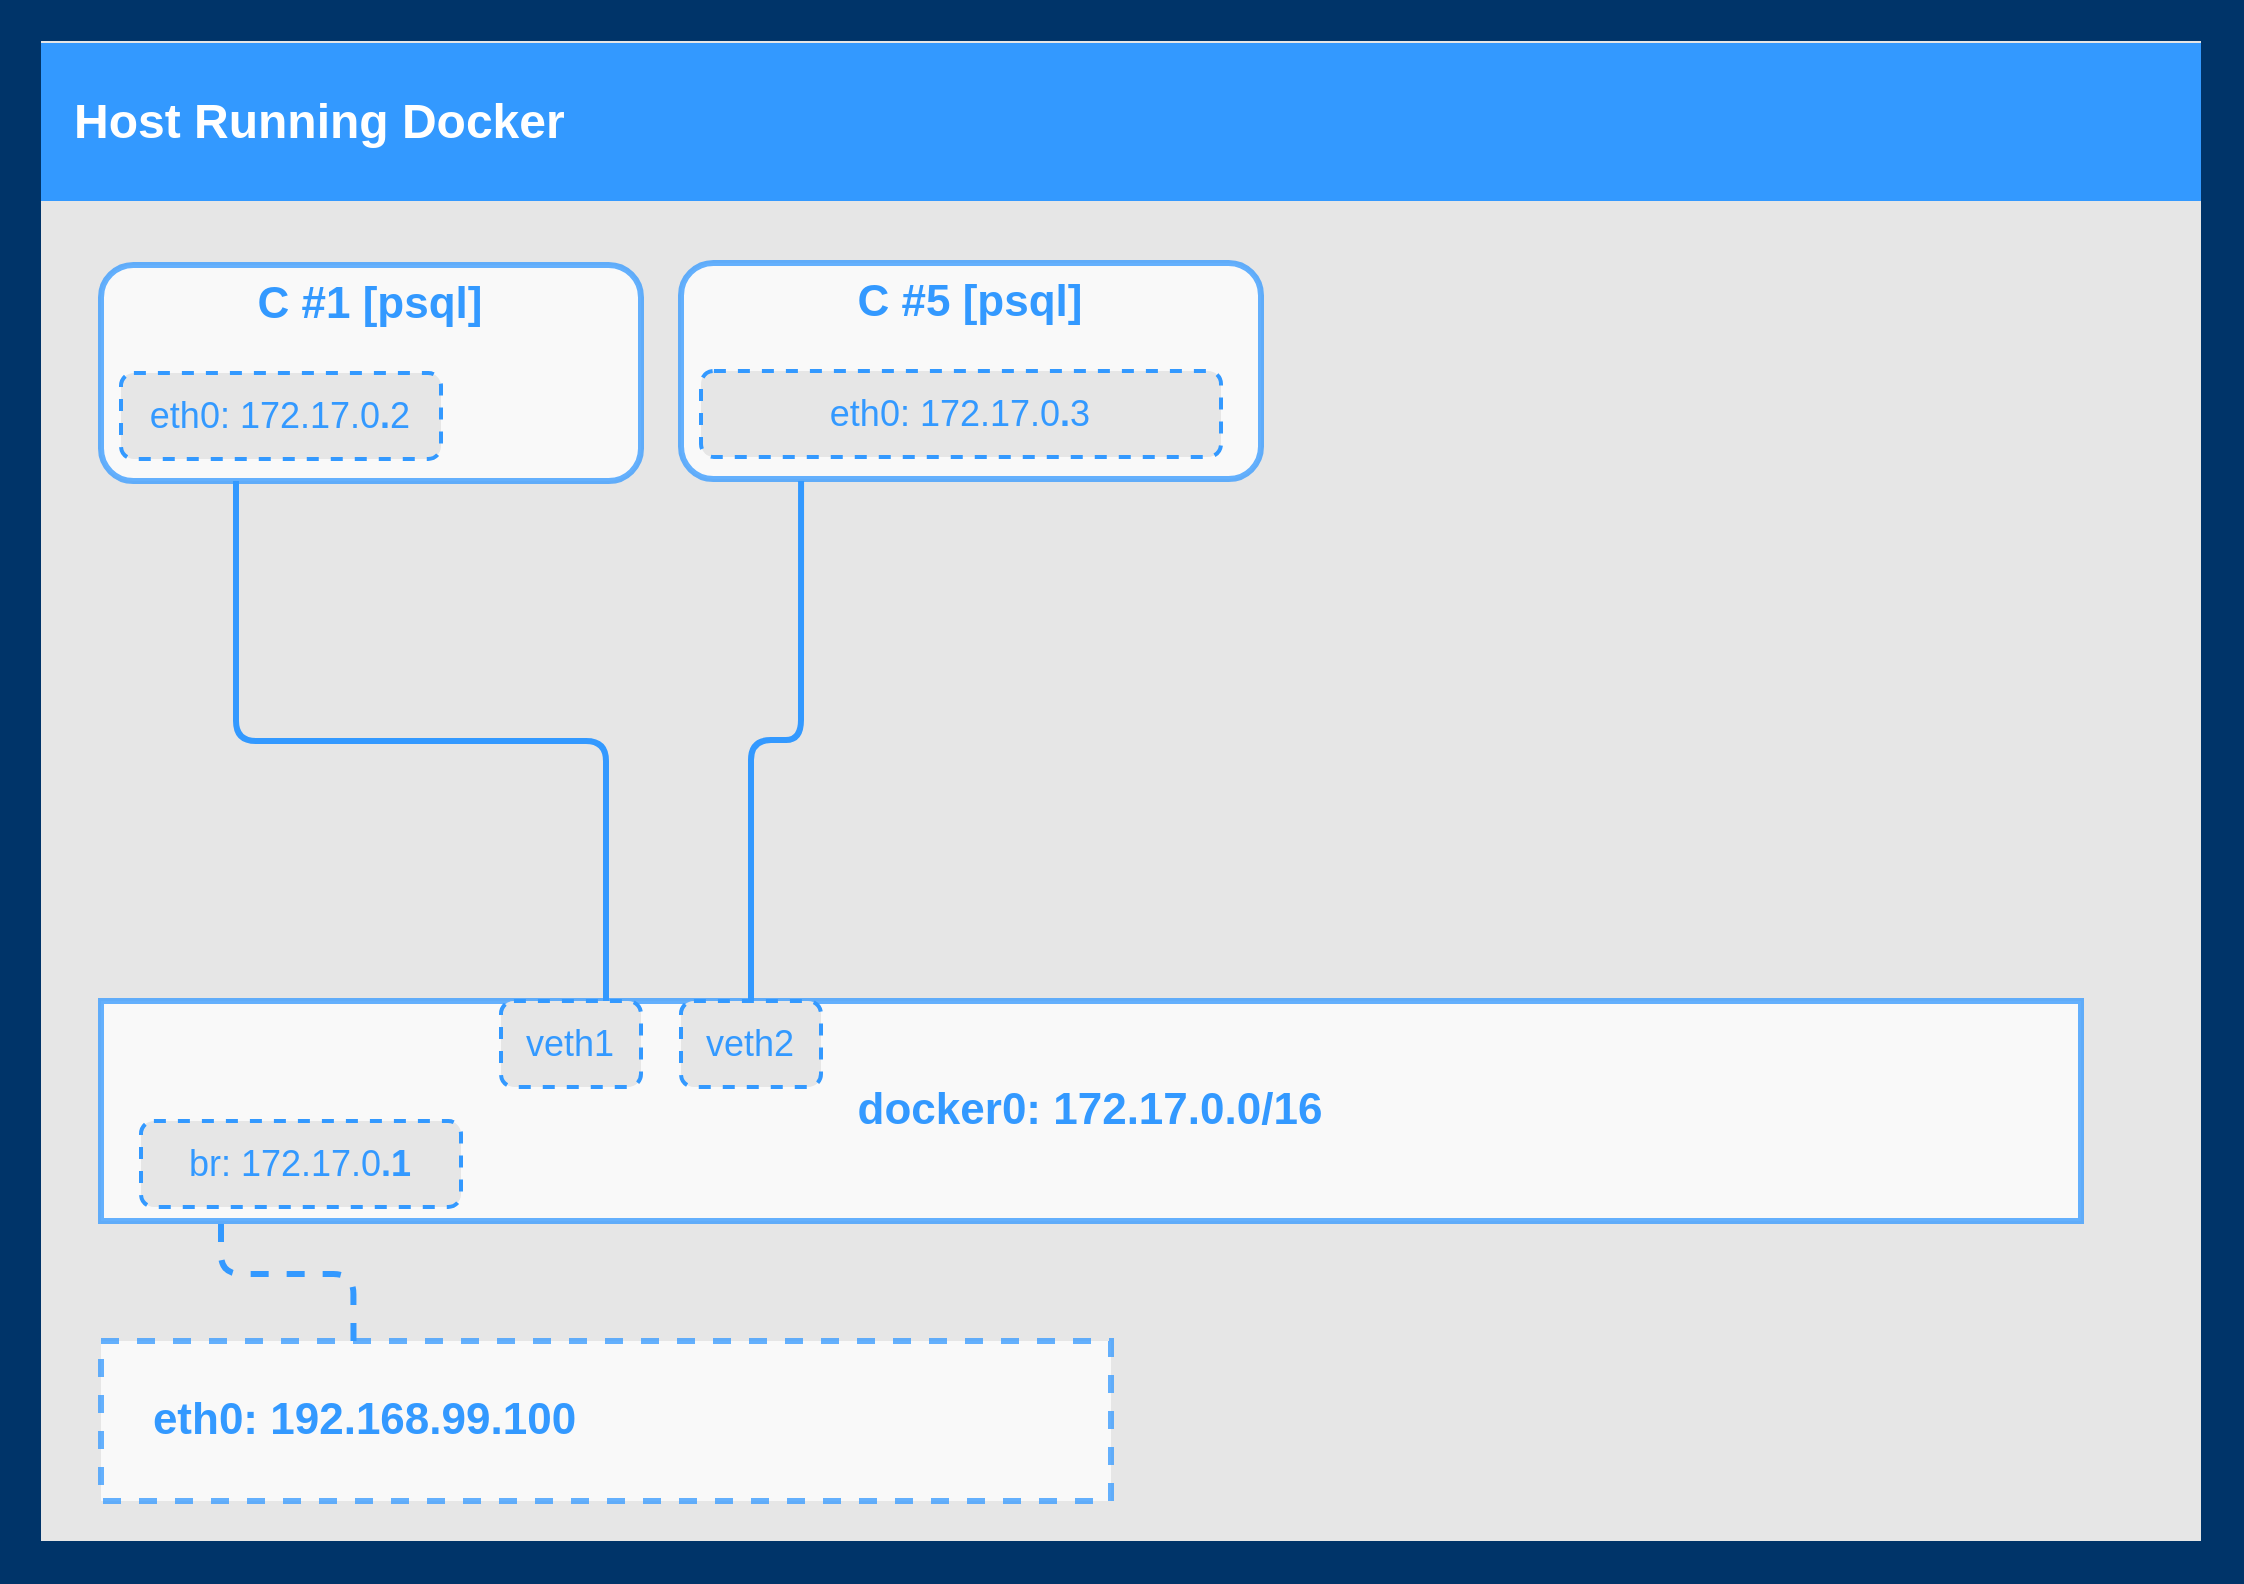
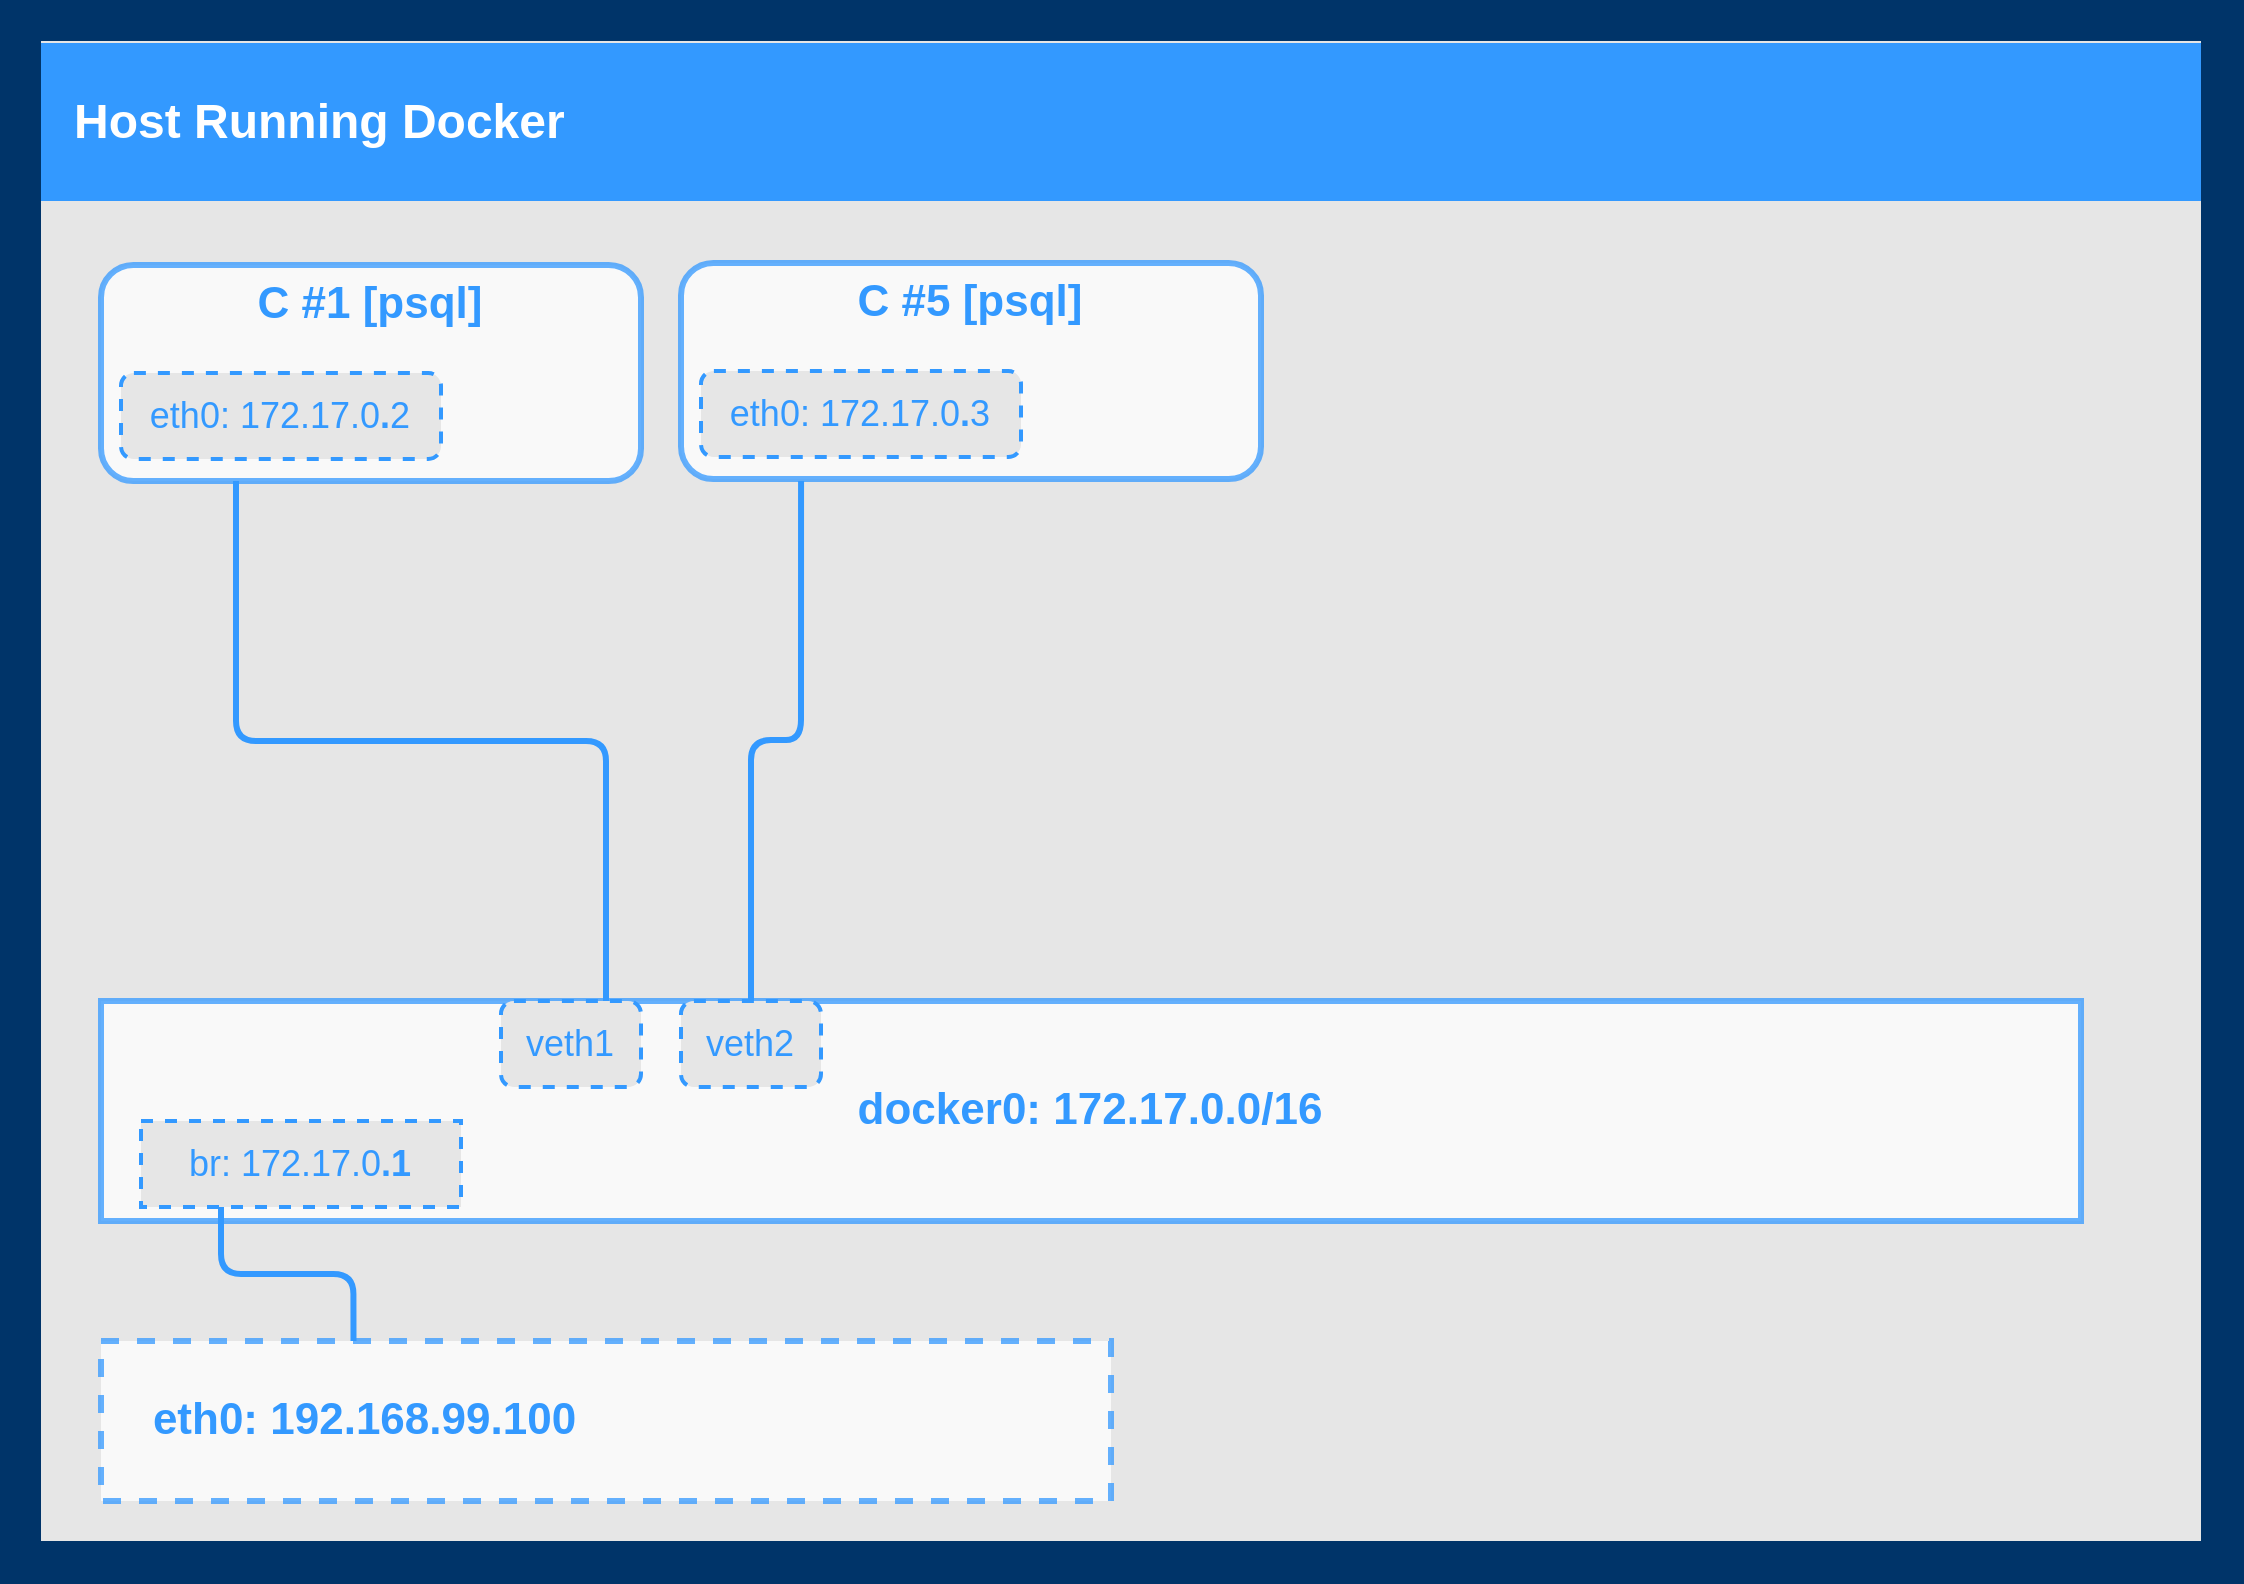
(961, 414) -> (861, 414)
(301, 1164) -> (301, 1164)
(353, 1314) -> (353, 1314)
